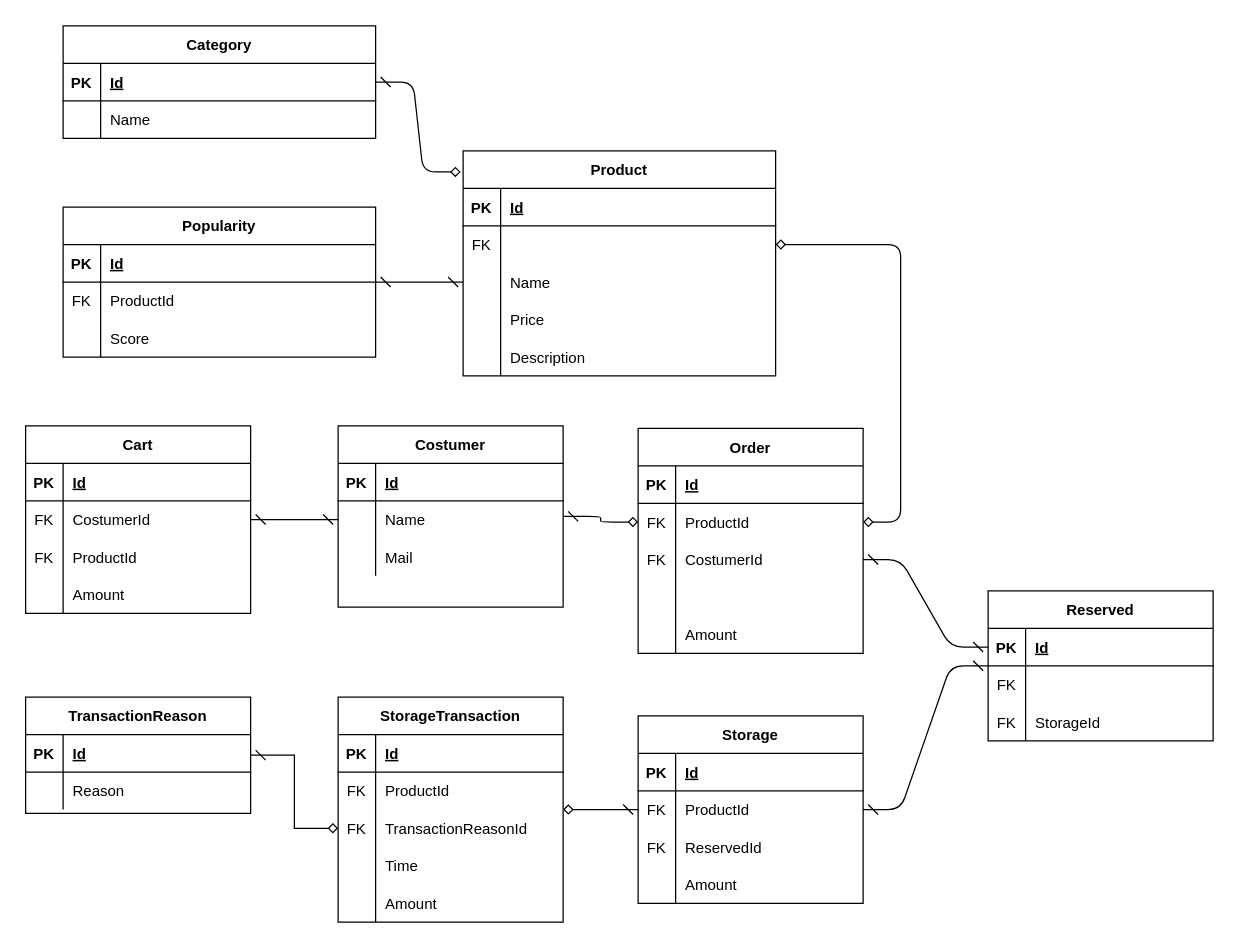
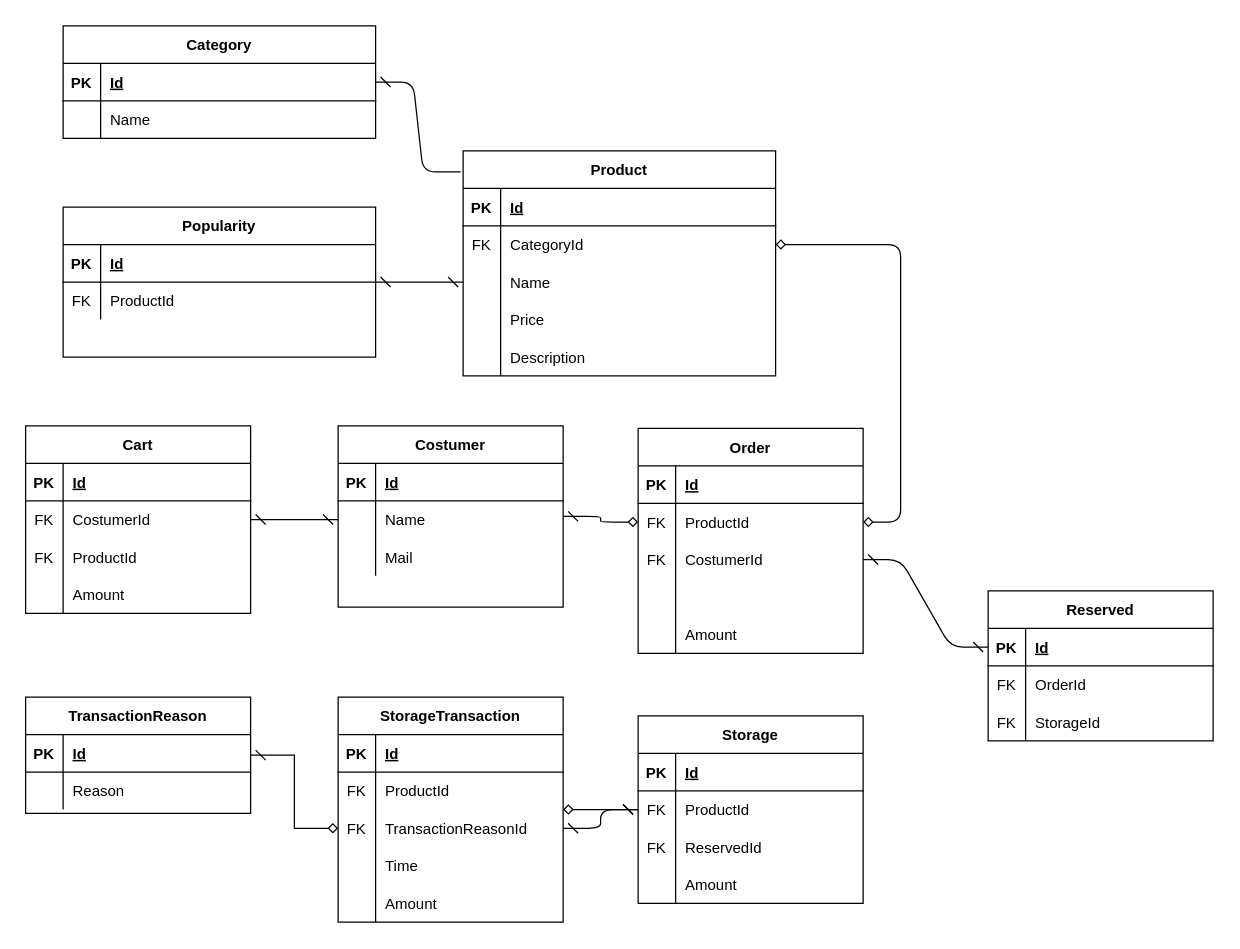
(450, 172) -> (455, 172)
none -> (638, 244)
(238, 338) -> none
none -> (1119, 684)
(926, 737) -> (588, 828)
